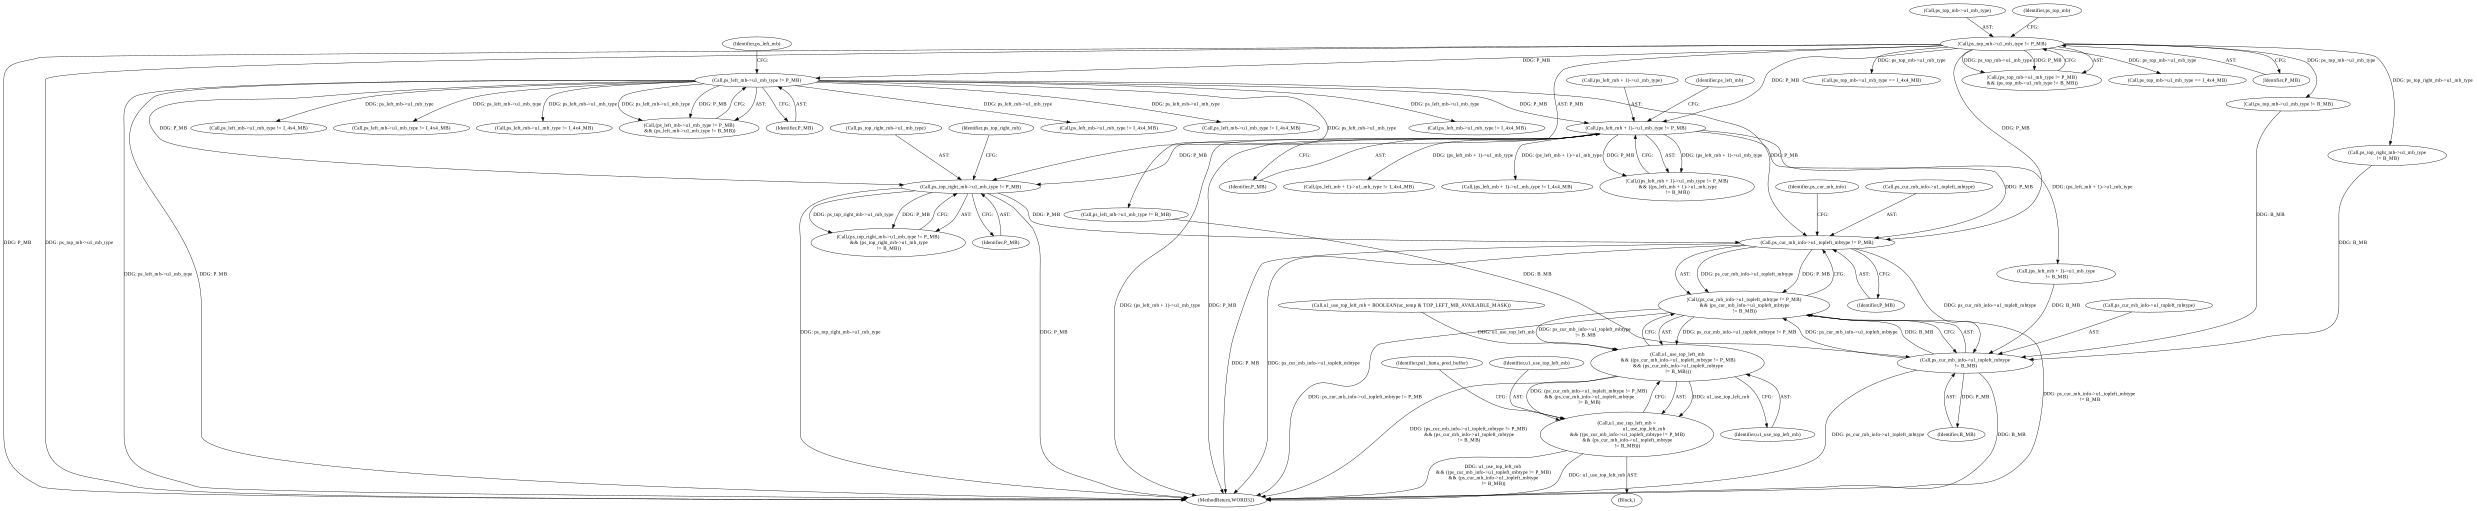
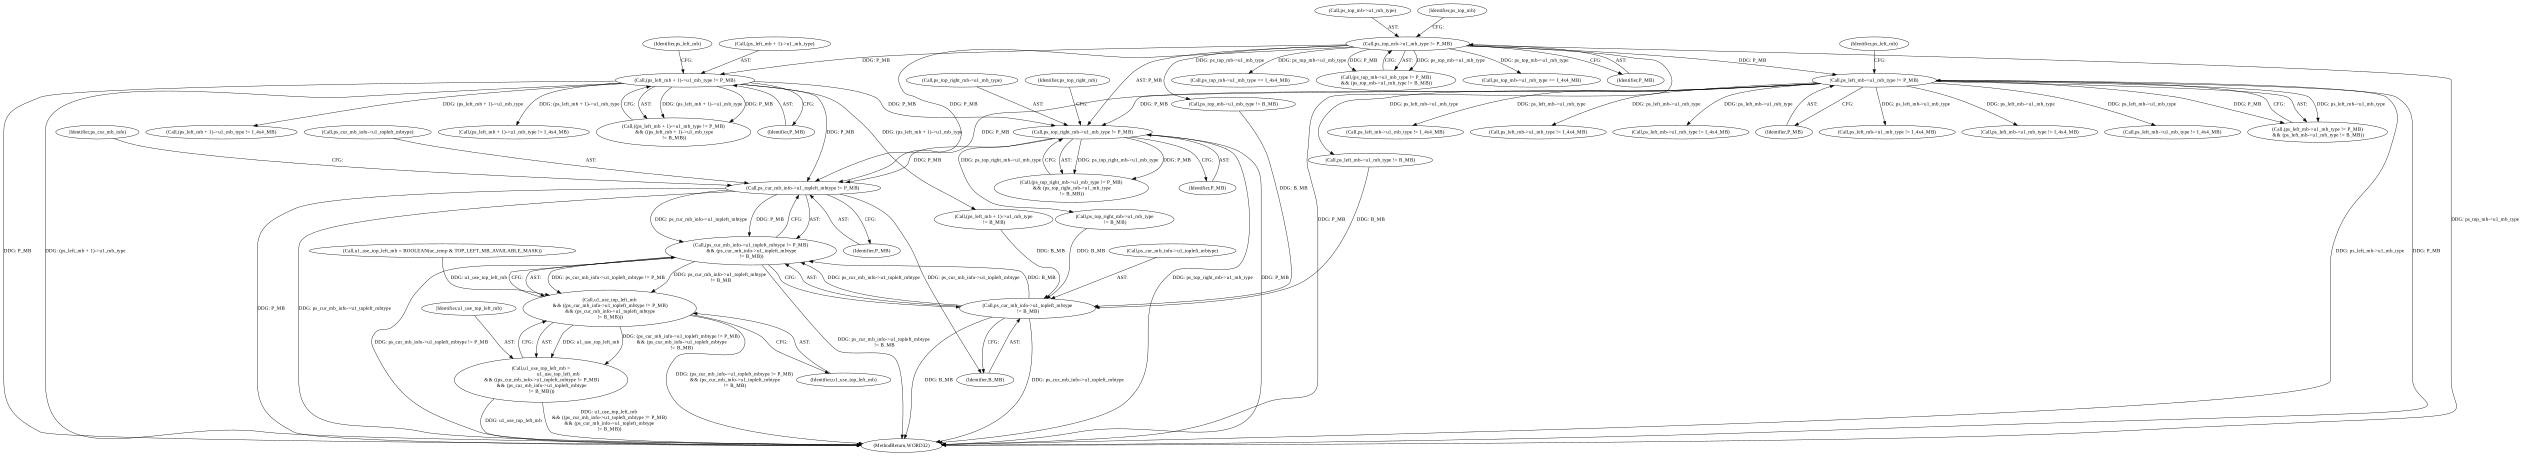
(2265, 47) -> (964, 176)
(1281, 87) -> none
(1923, 300) -> (921, 269)
(1432, 363) -> none
(1976, 397) -> (994, 342)
(1627, 500) -> none
